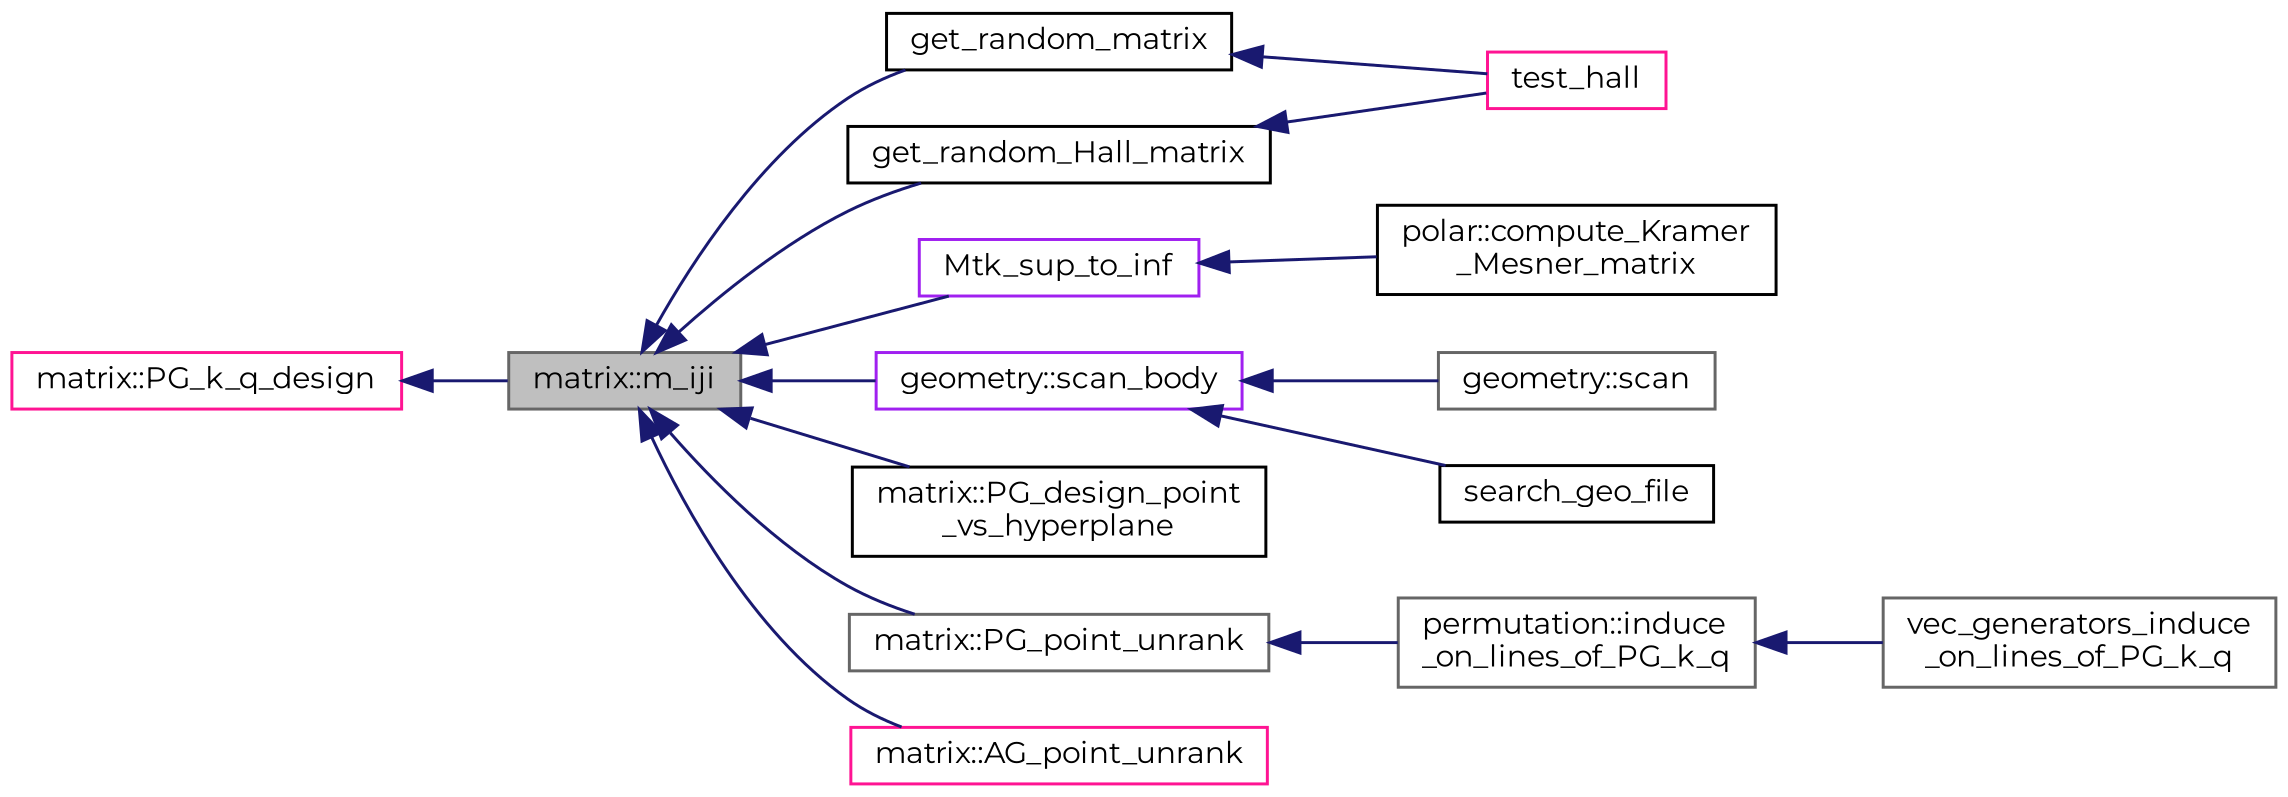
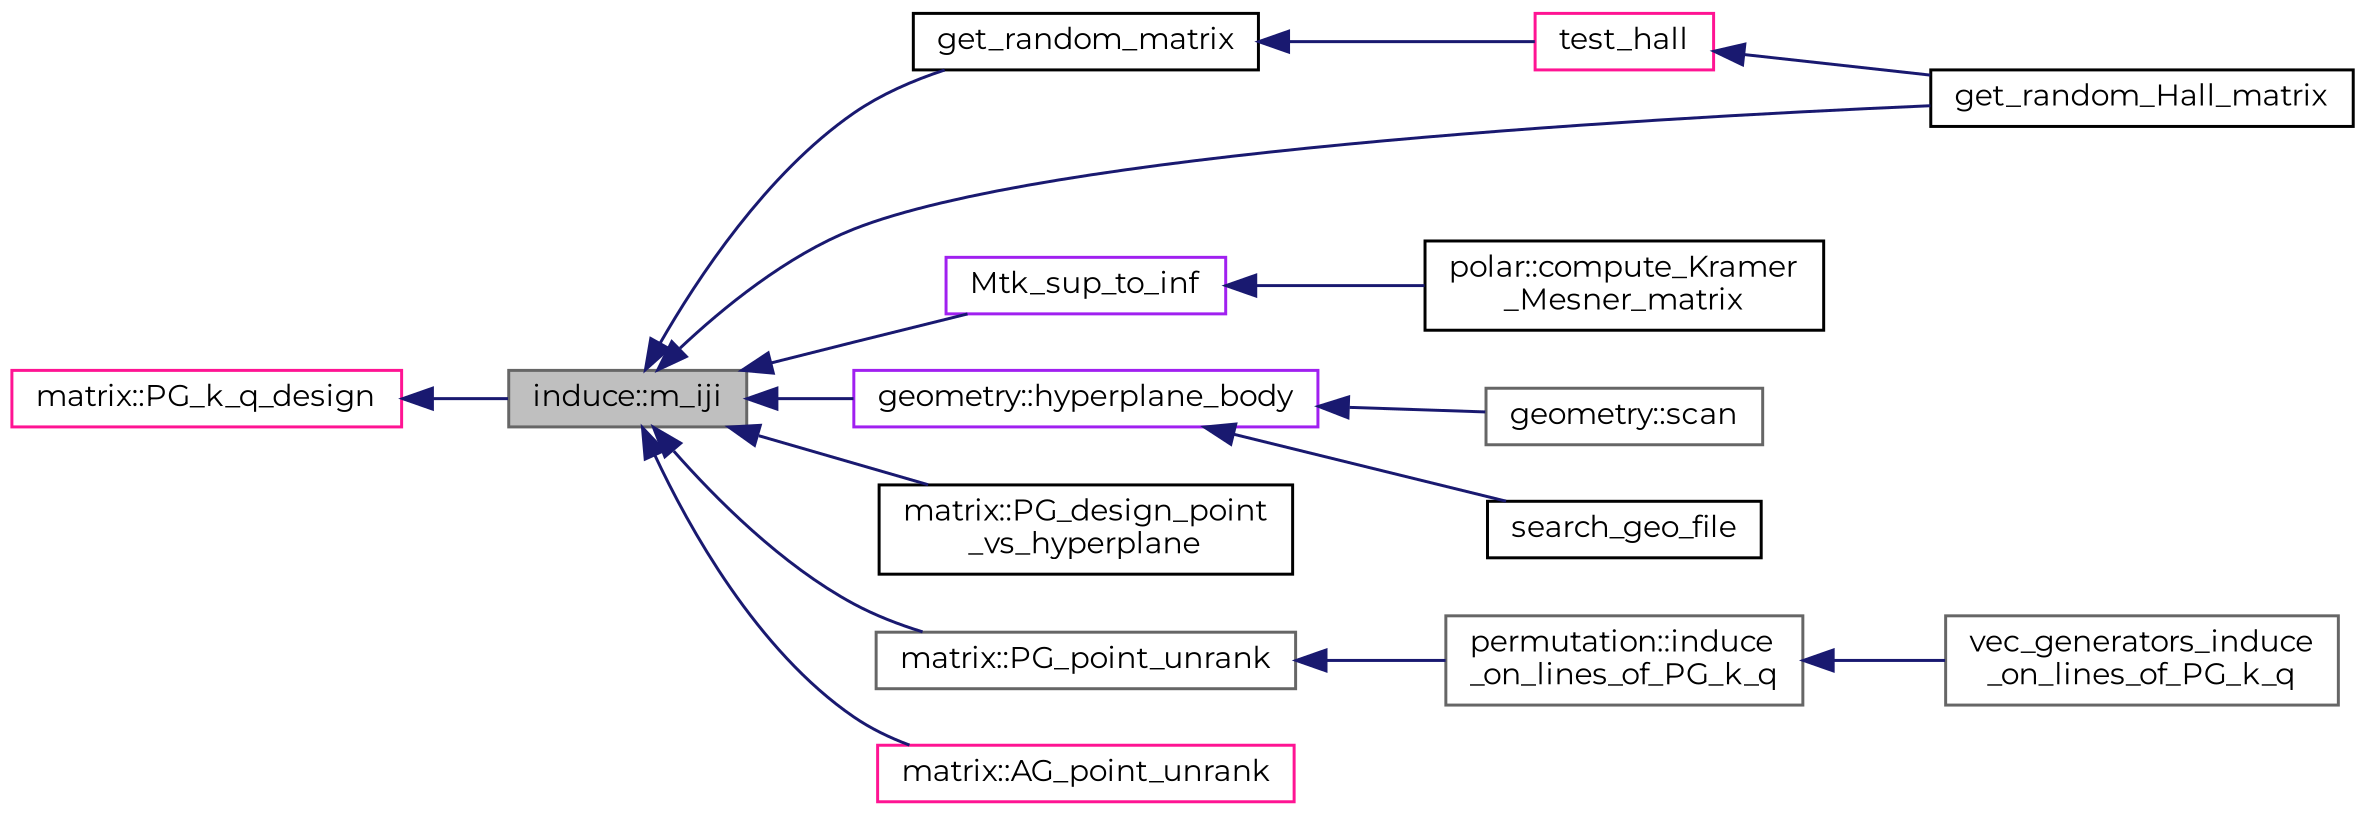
(1387, 108) -> (1837, 65)
(625, 381) -> (628, 399)
(1059, 381) -> (1086, 399)
